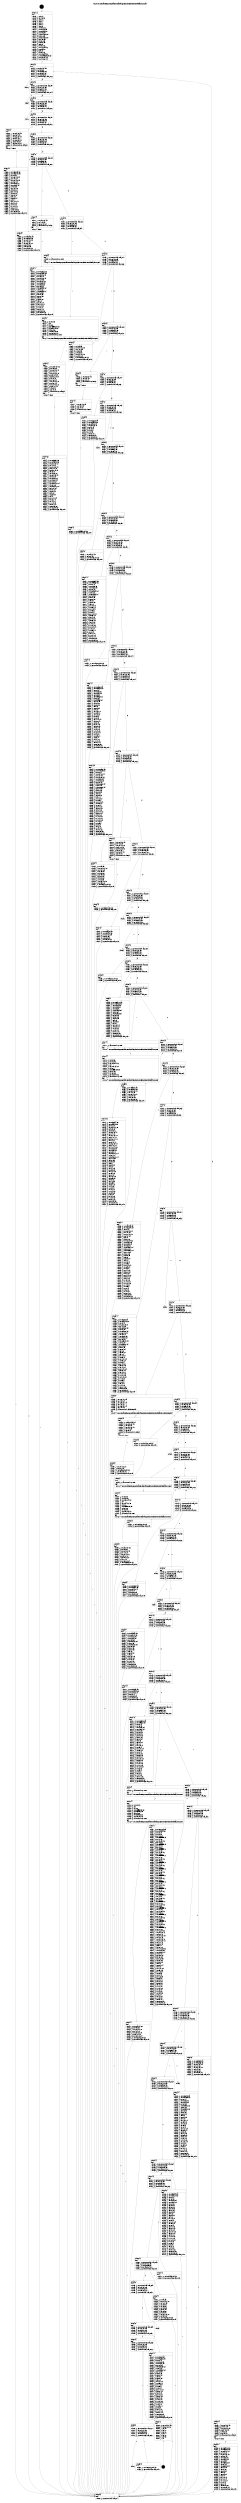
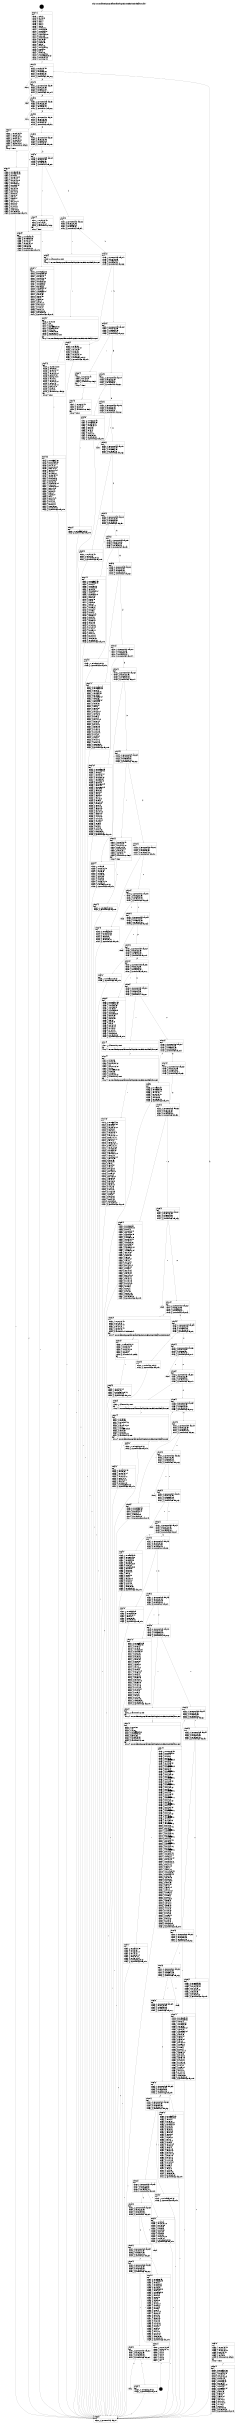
(128, 1261) -> none
